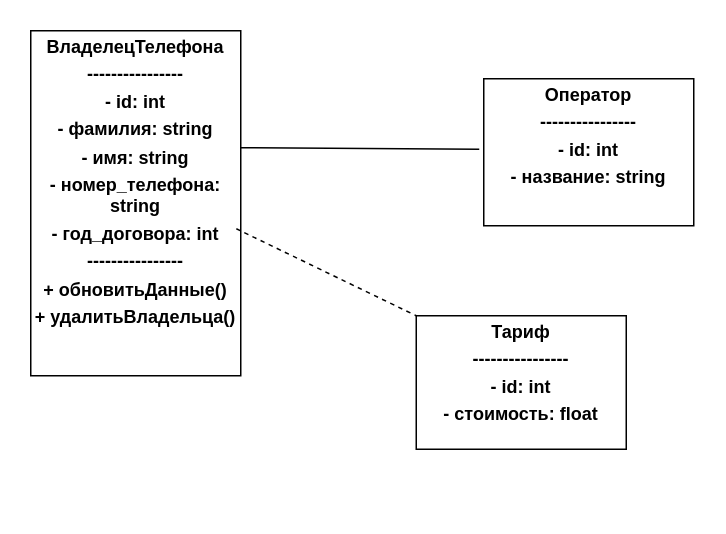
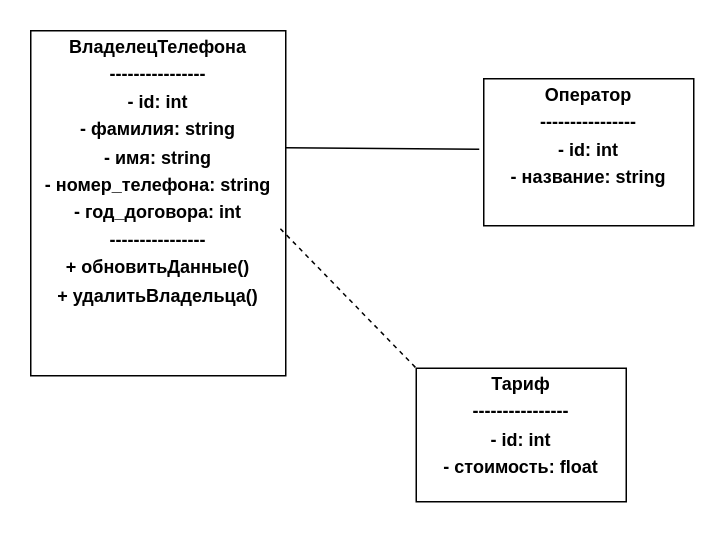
(136, 203) -> (158, 203)
(521, 383) -> (521, 435)
